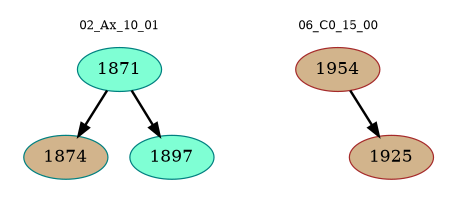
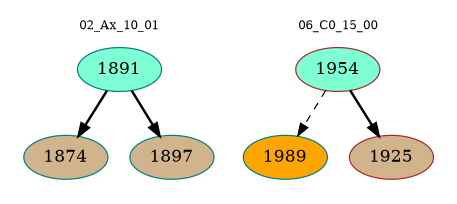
(120, 70) -> (120, 70)
(338, 70) -> (338, 70)
(172, 157) -> (172, 157)
none -> (285, 157)
